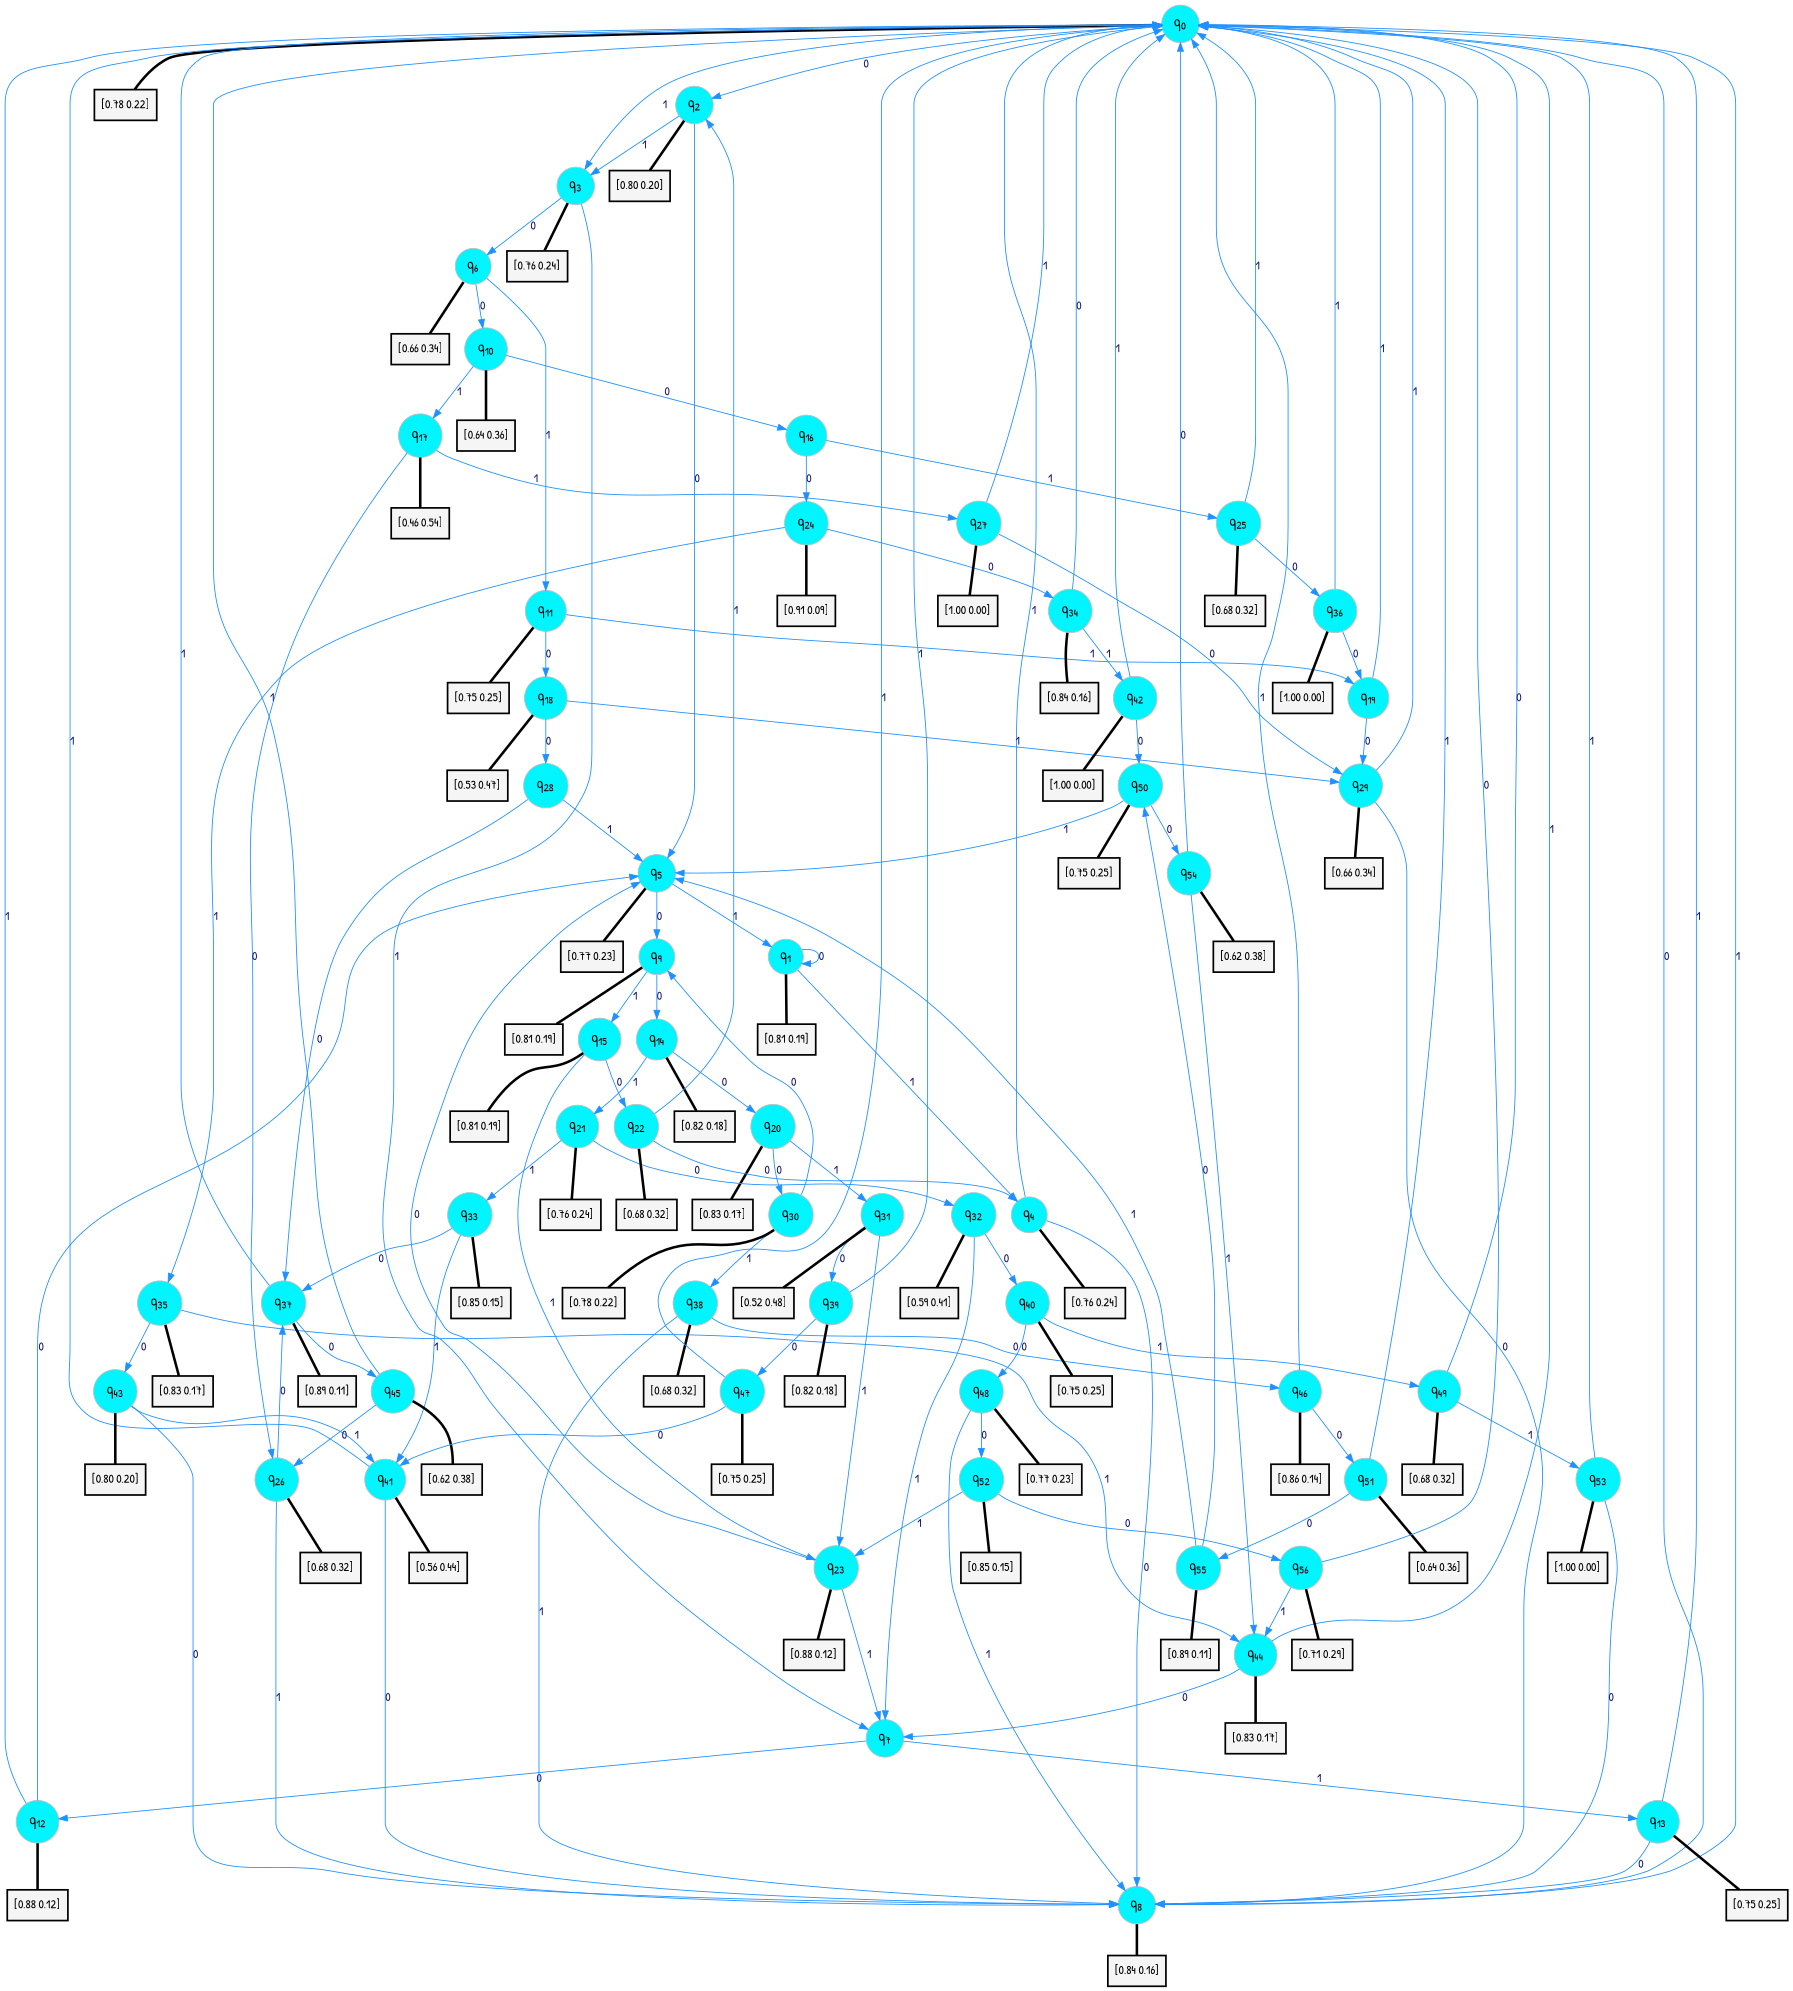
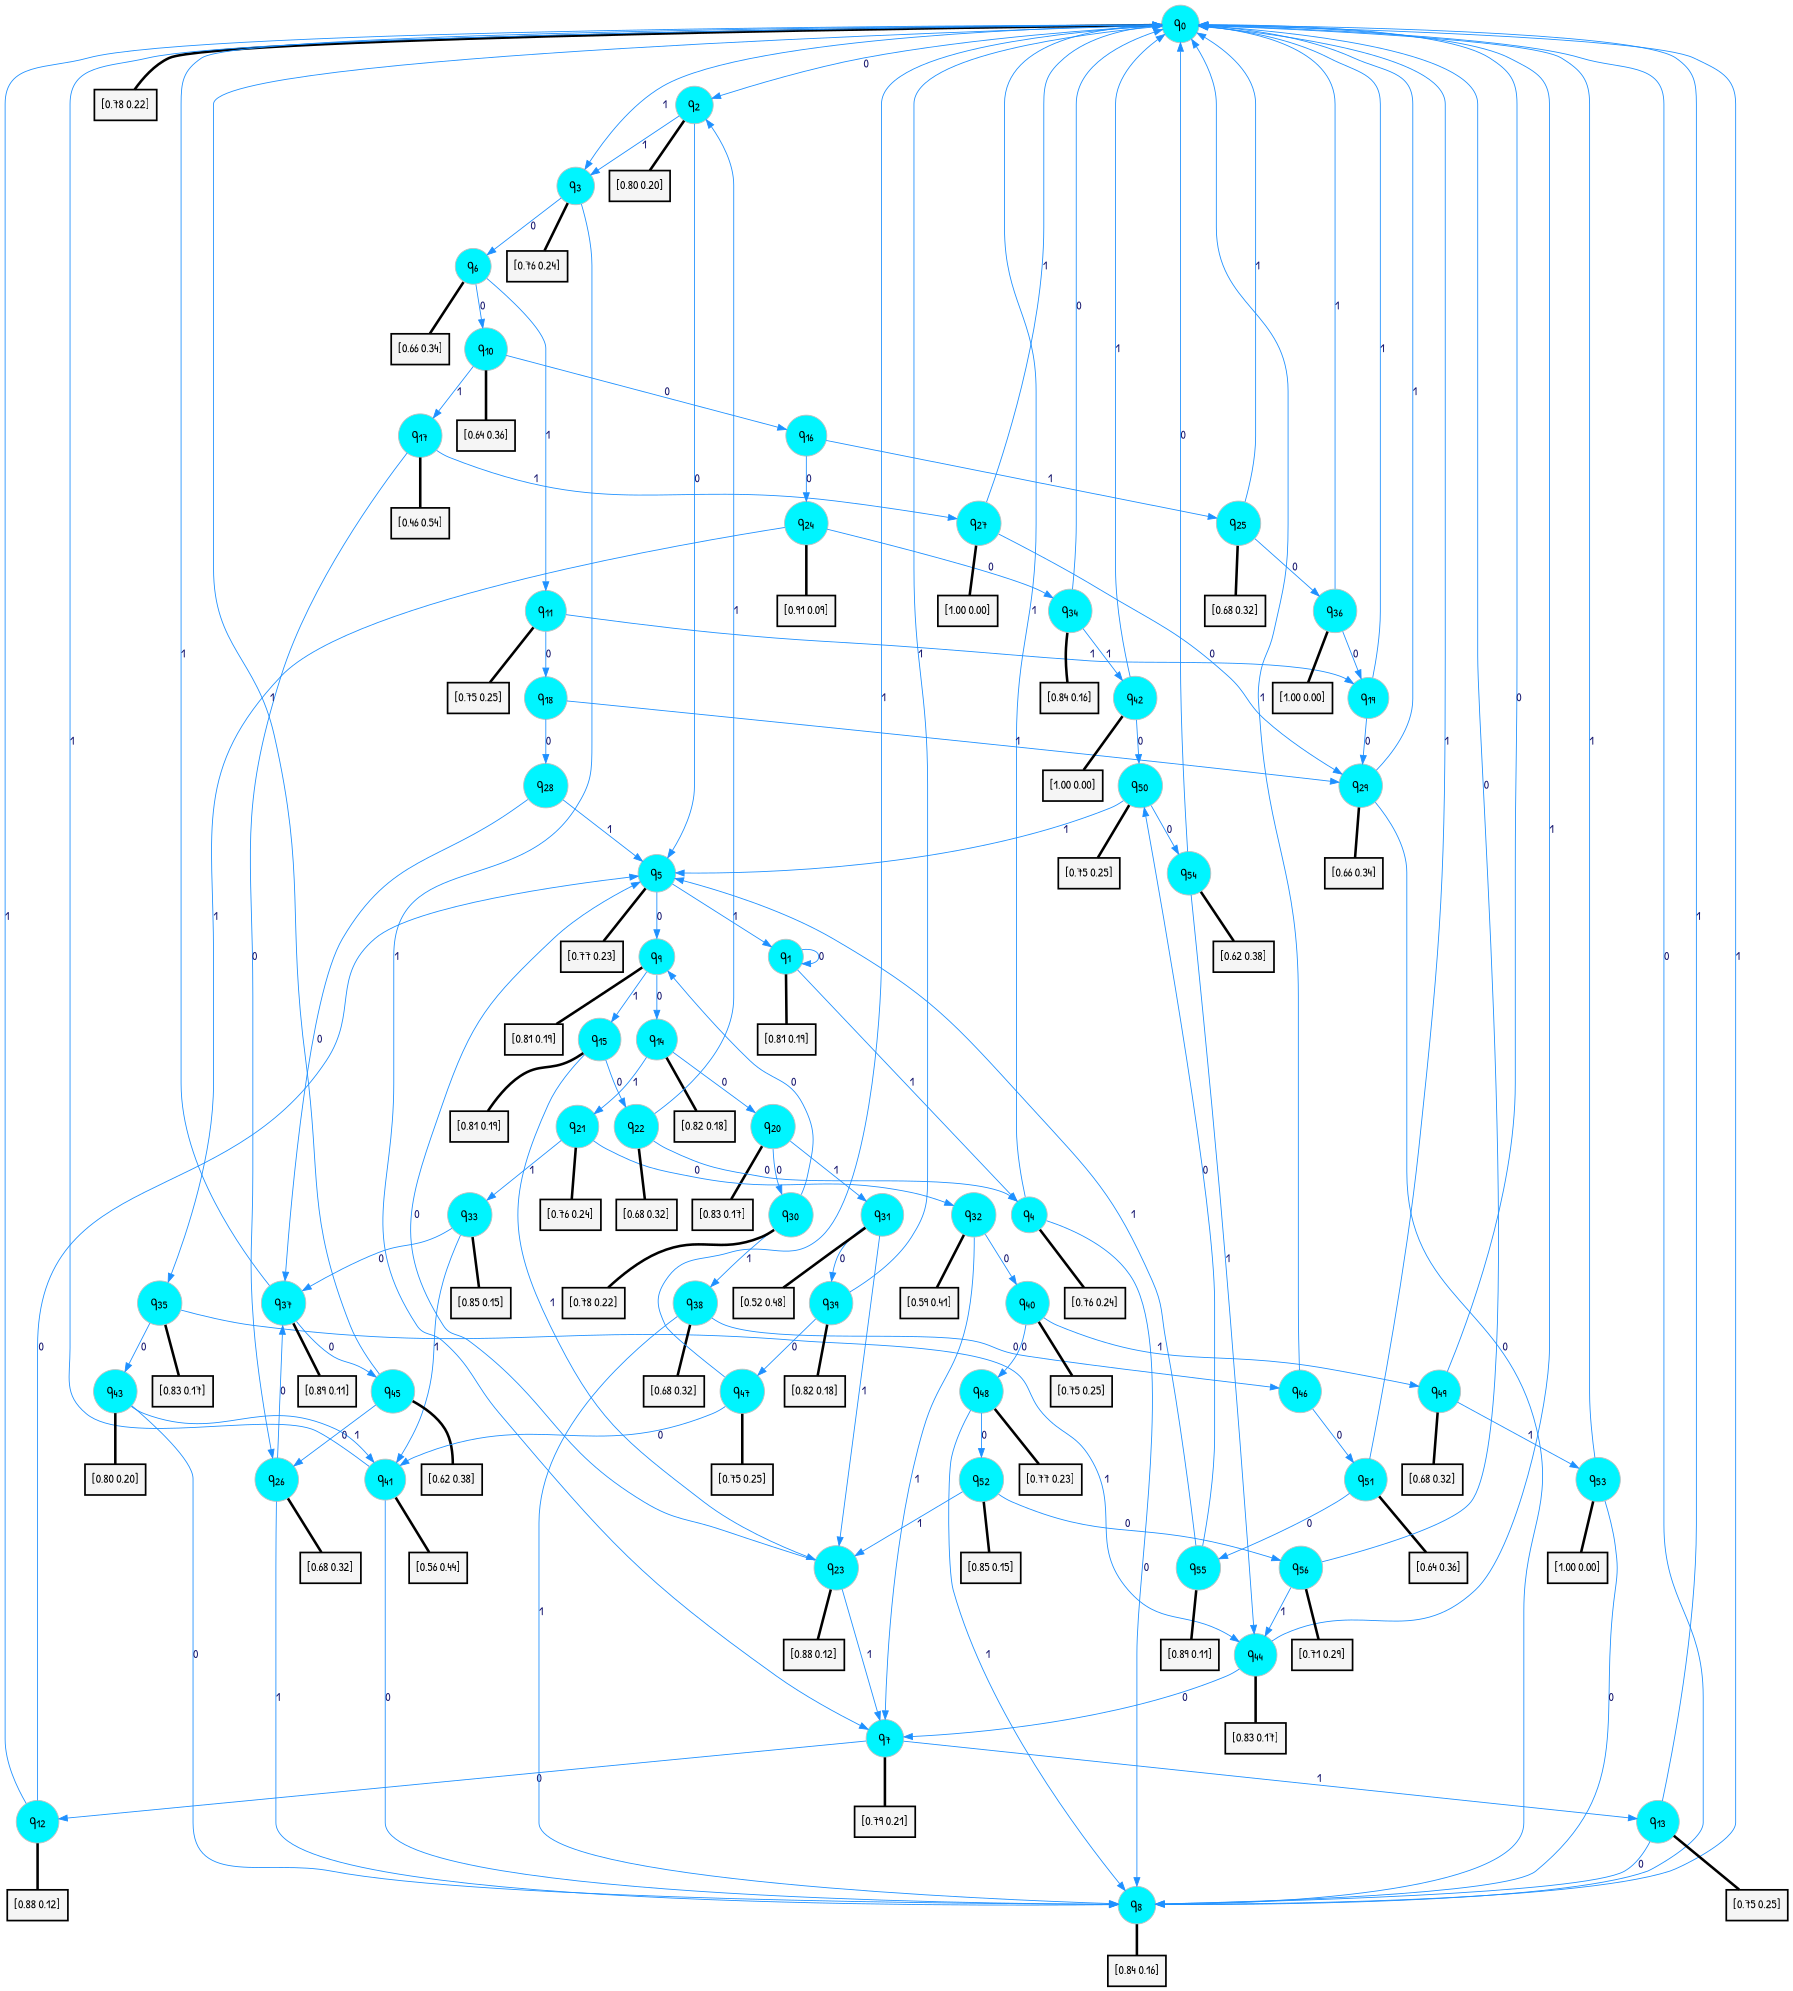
(477, 786) -> none
(1300, 1480) -> none
none -> (885, 1822)
